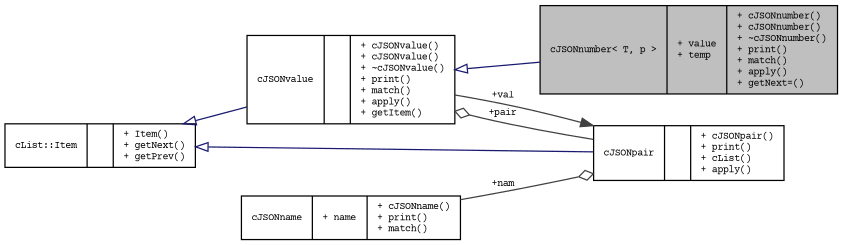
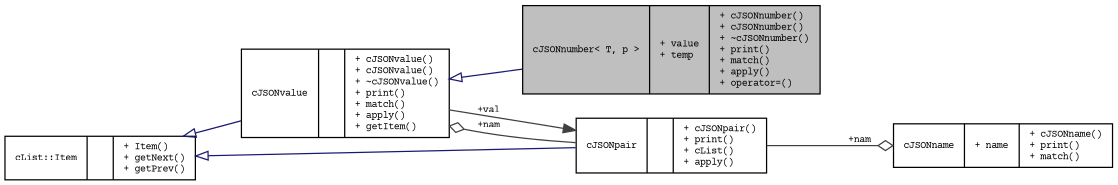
(771, 83) -> (756, 83)
(500, 113) -> (486, 125)
(519, 189) -> (822, 146)
